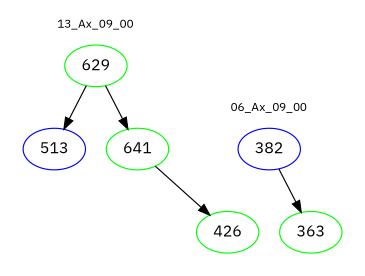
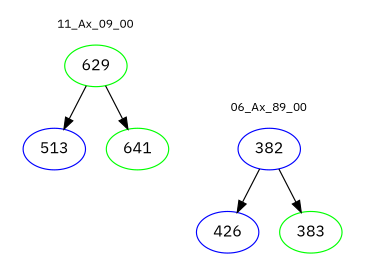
(96, 25) -> (96, 25)
(269, 108) -> (269, 108)
(178, 187) -> (251, 185)
(228, 232) -> (228, 232)
(311, 232) -> (311, 232)
